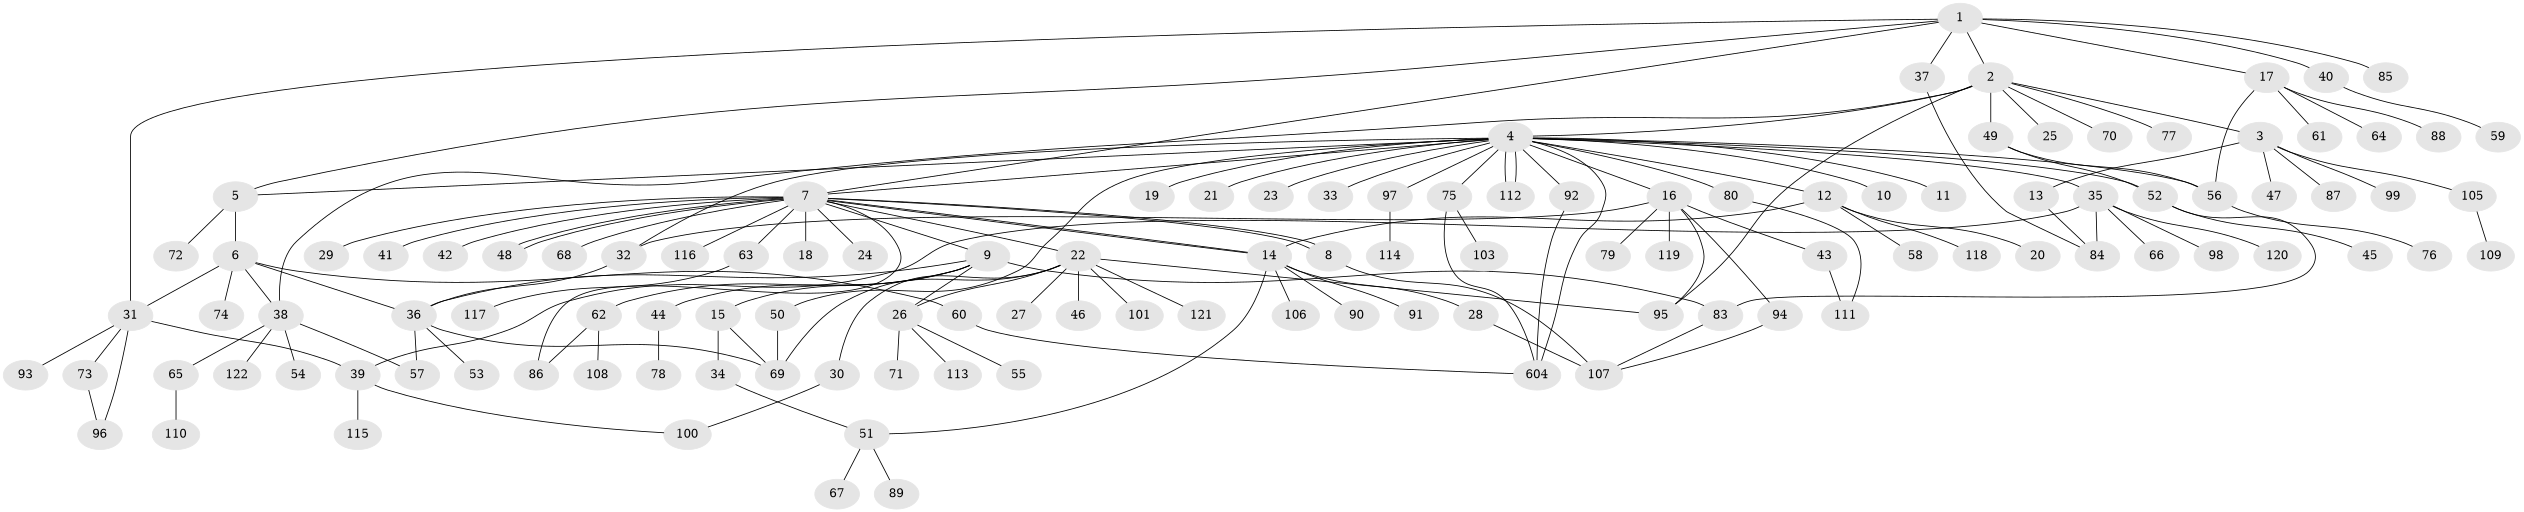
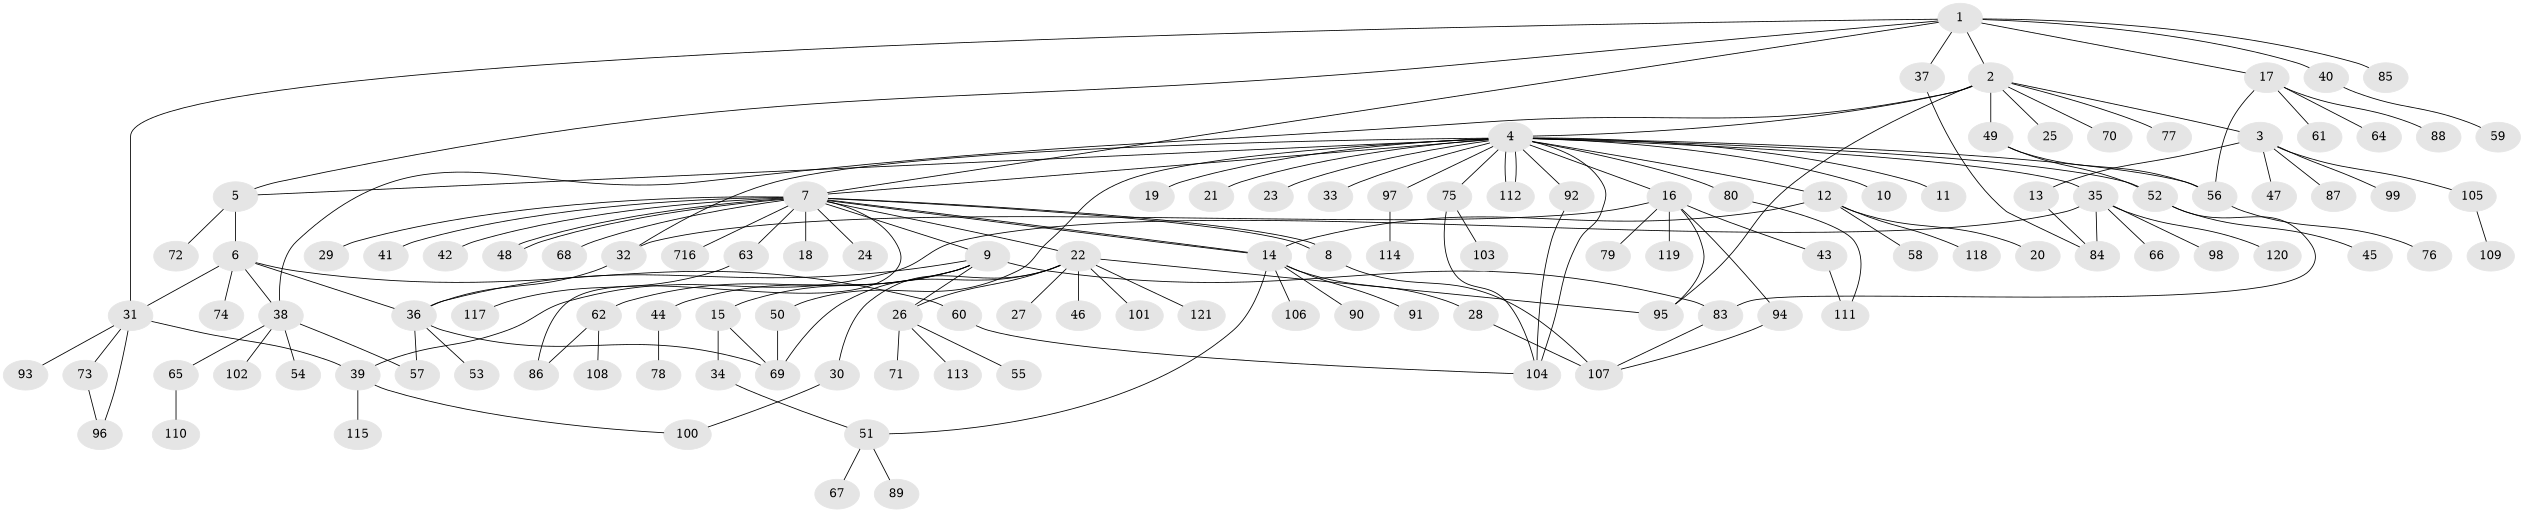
(685, 256) -> (685, 256)
(237, 375) -> (237, 375)
(1537, 375) -> (1537, 375)
